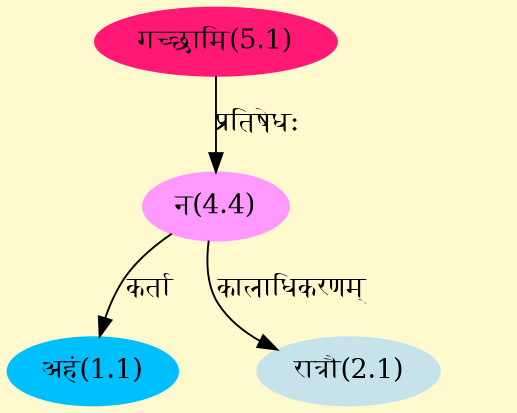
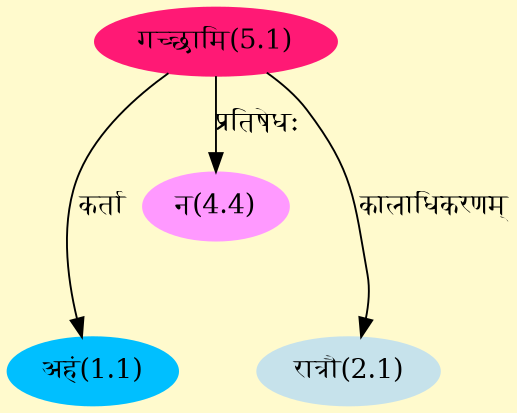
(131, 270) -> (77, 179)
(216, 300) -> (348, 182)
